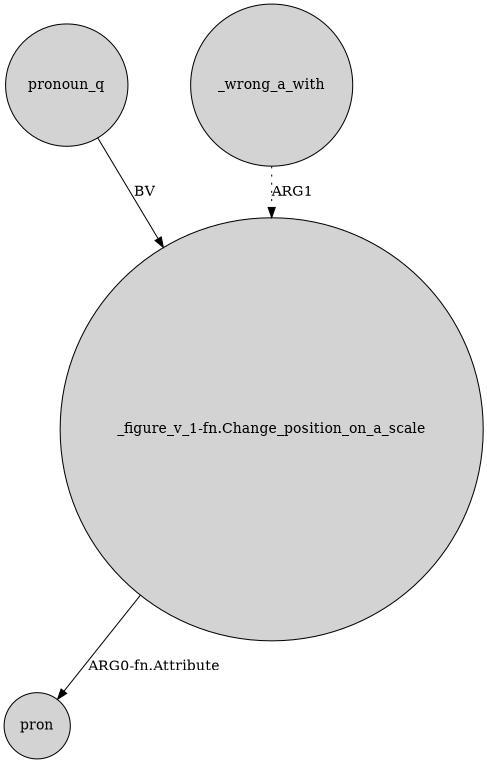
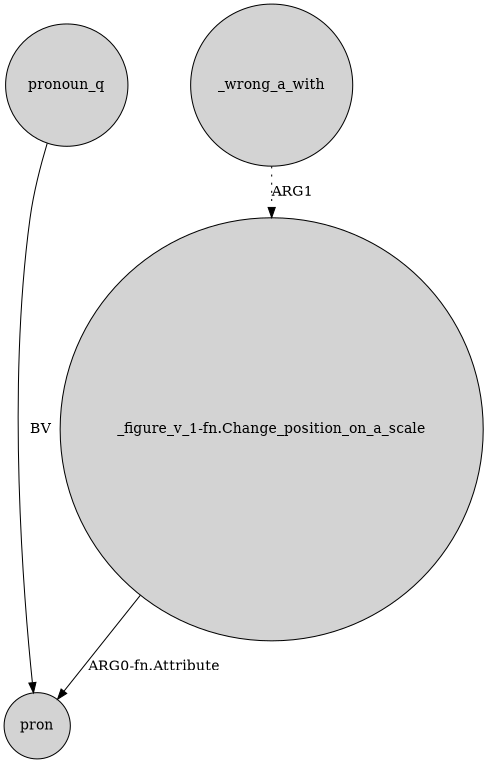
(128, 188) -> (18, 412)
